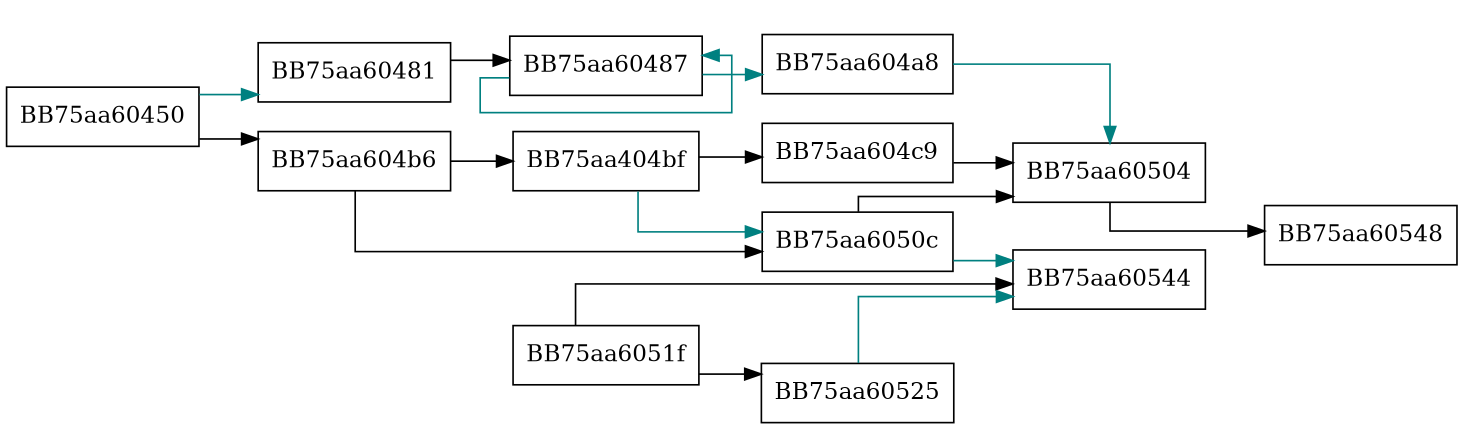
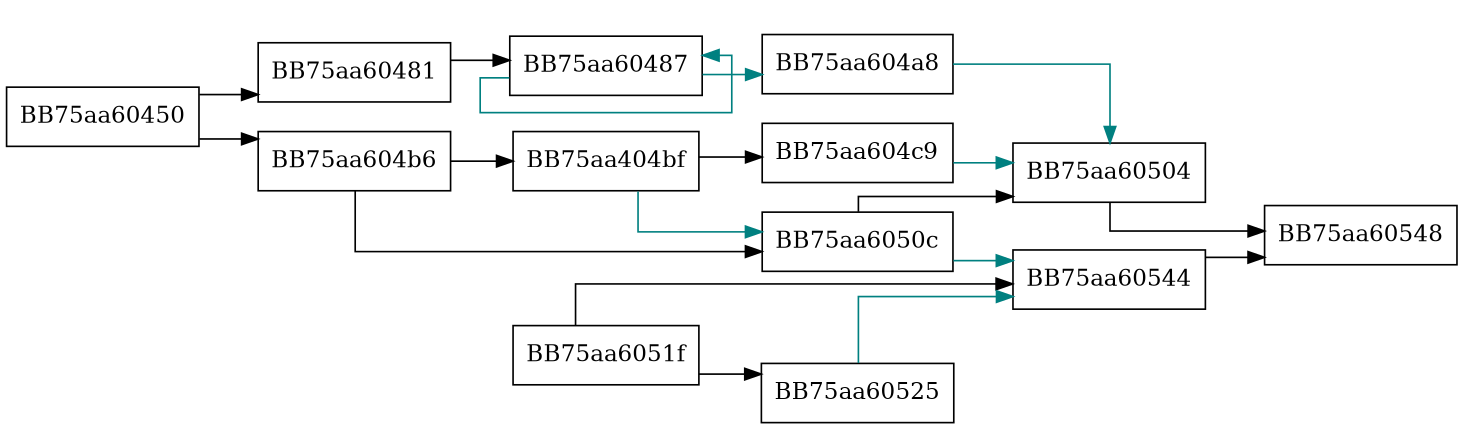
(220, 95) -> (220, 95)
(975, 163) -> (975, 163)
none -> (1227, 257)
